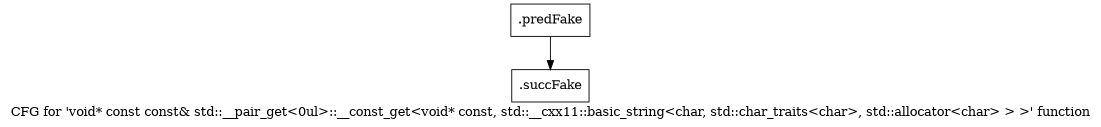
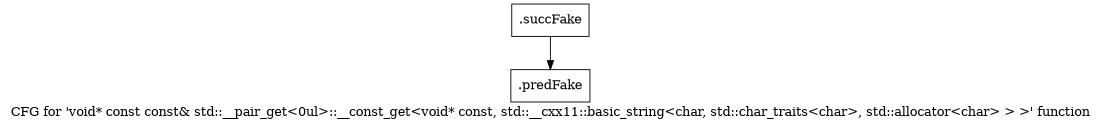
(550, 49) -> (550, 49)
